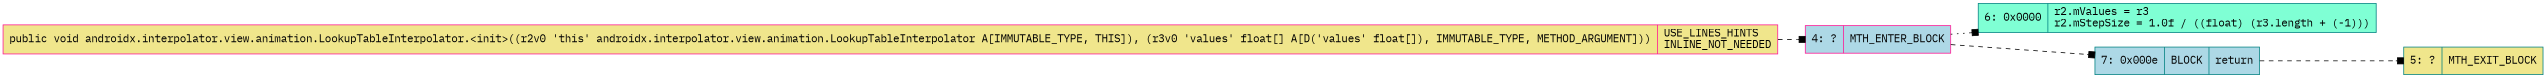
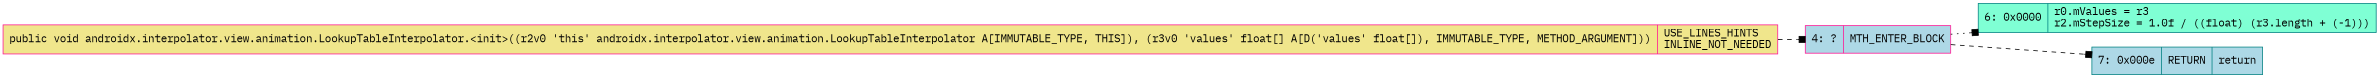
(2101, 12) -> (2101, 12)
(2187, 60) -> (2187, 60)
(2473, 61) -> none
